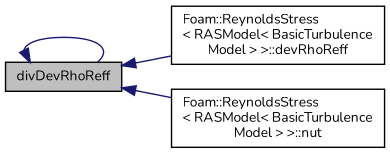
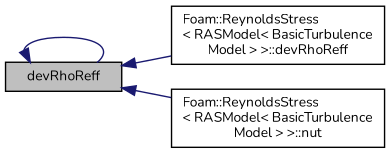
(64, 77) -> (64, 77)
